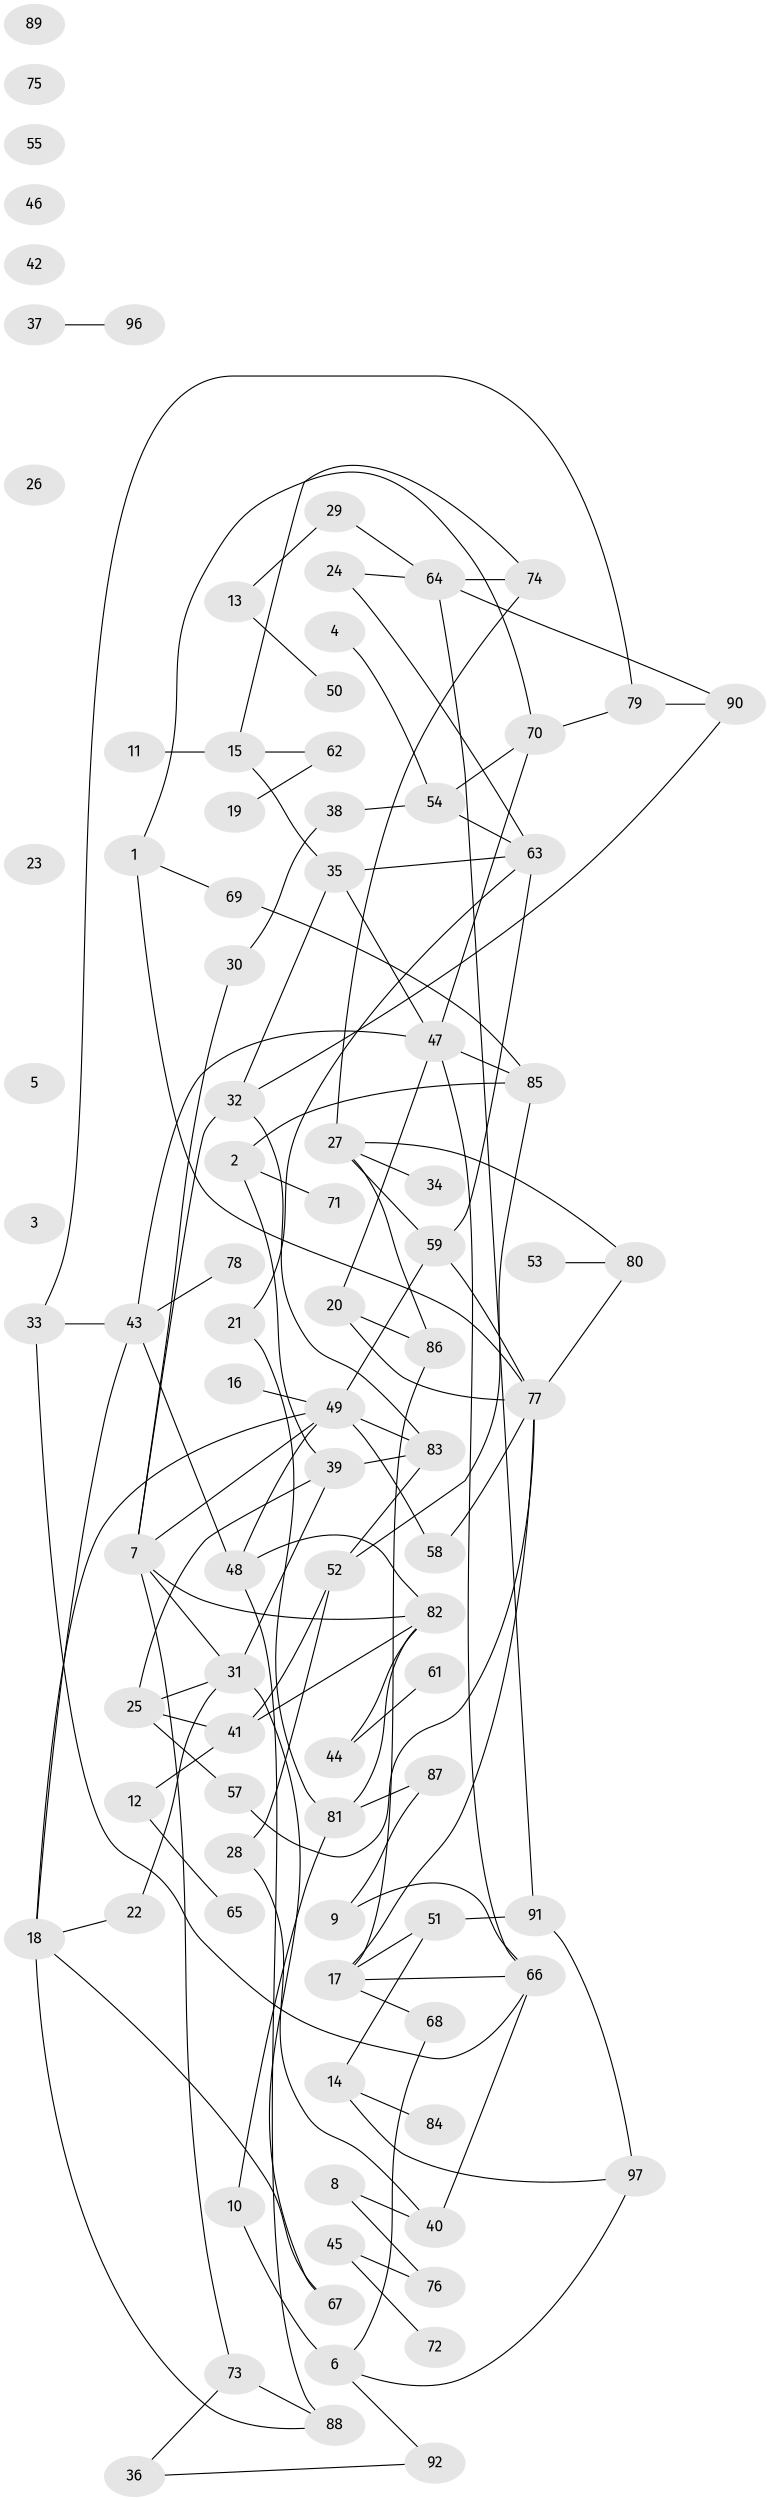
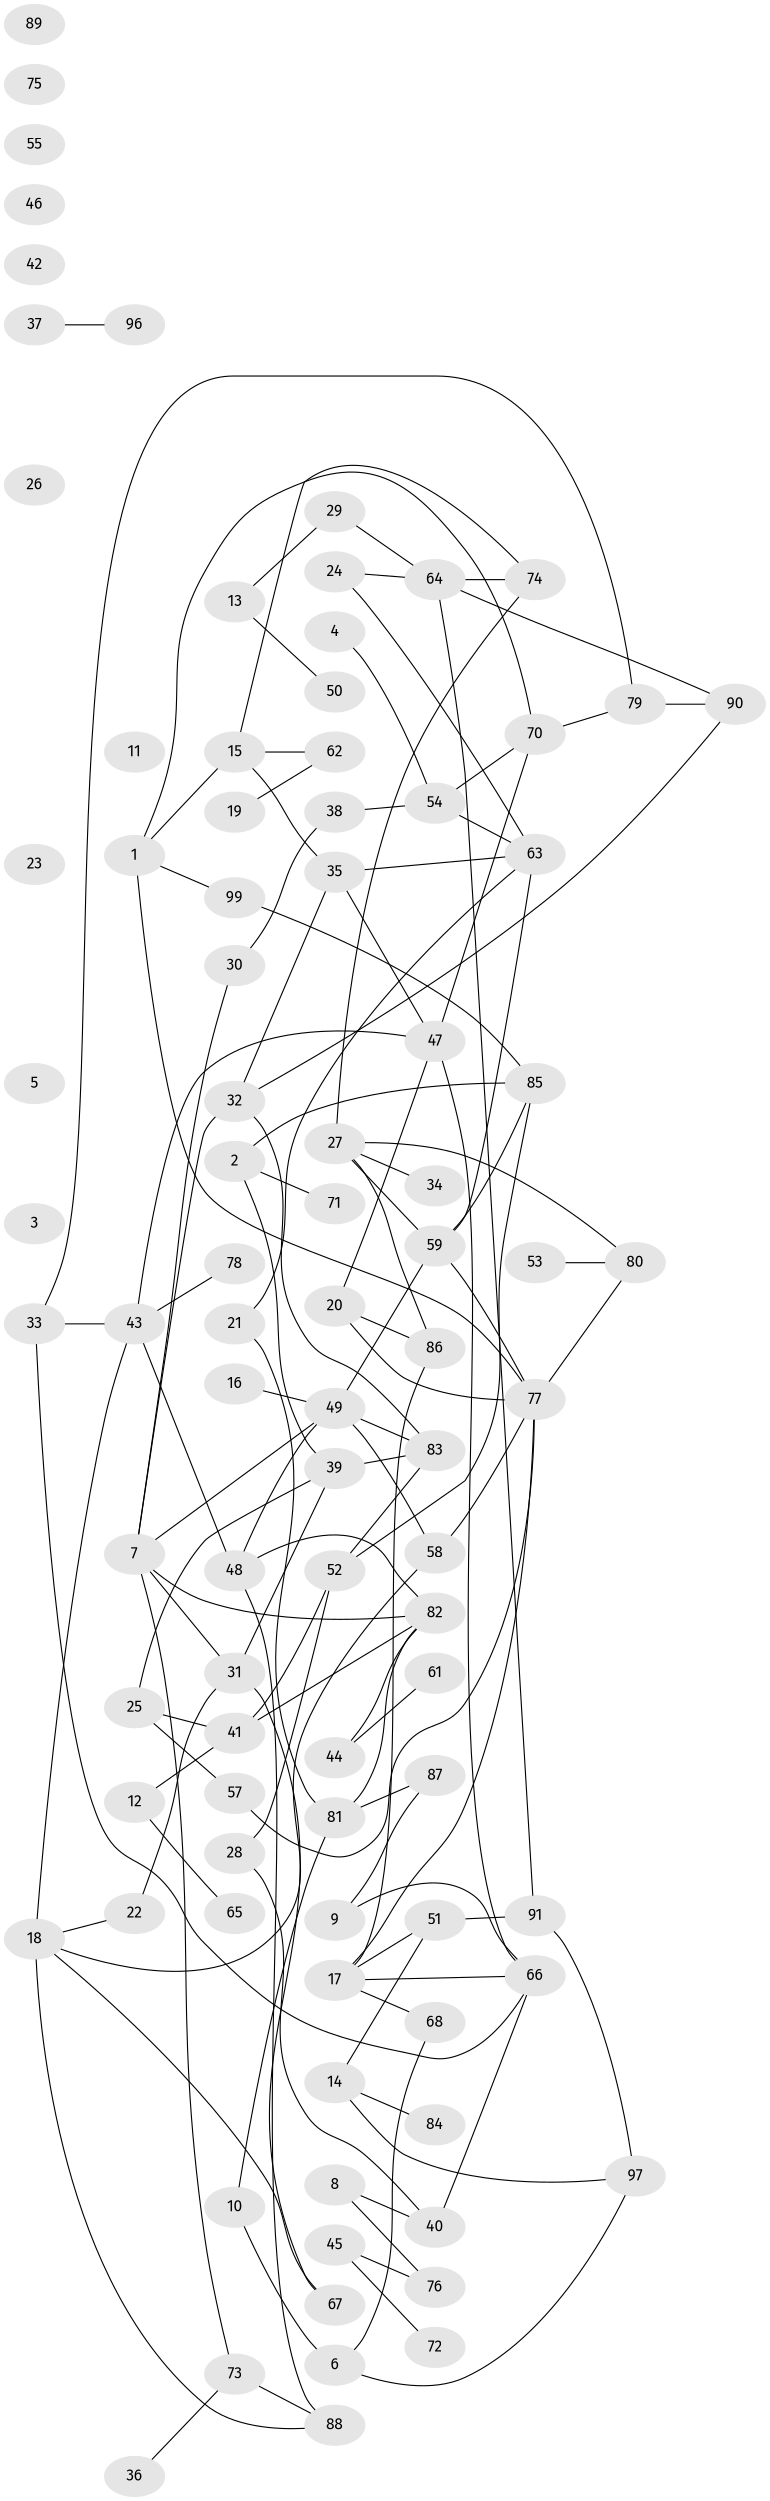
(185, 752) -> (184, 804)
(235, 898) -> (235, 898)
(490, 1065) -> (499, 1159)
(84, 1572) -> (260, 1947)
(185, 1690) -> none
(435, 2463) -> none
